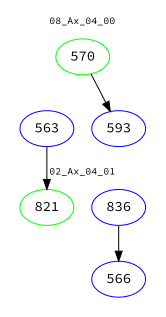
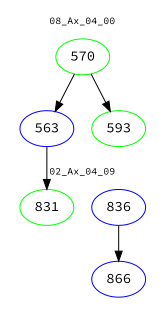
none -> (67, 88)
(119, 129) -> (119, 129)
(83, 172) -> (83, 172)
(47, 207) -> (47, 207)
(119, 279) -> (119, 279)
